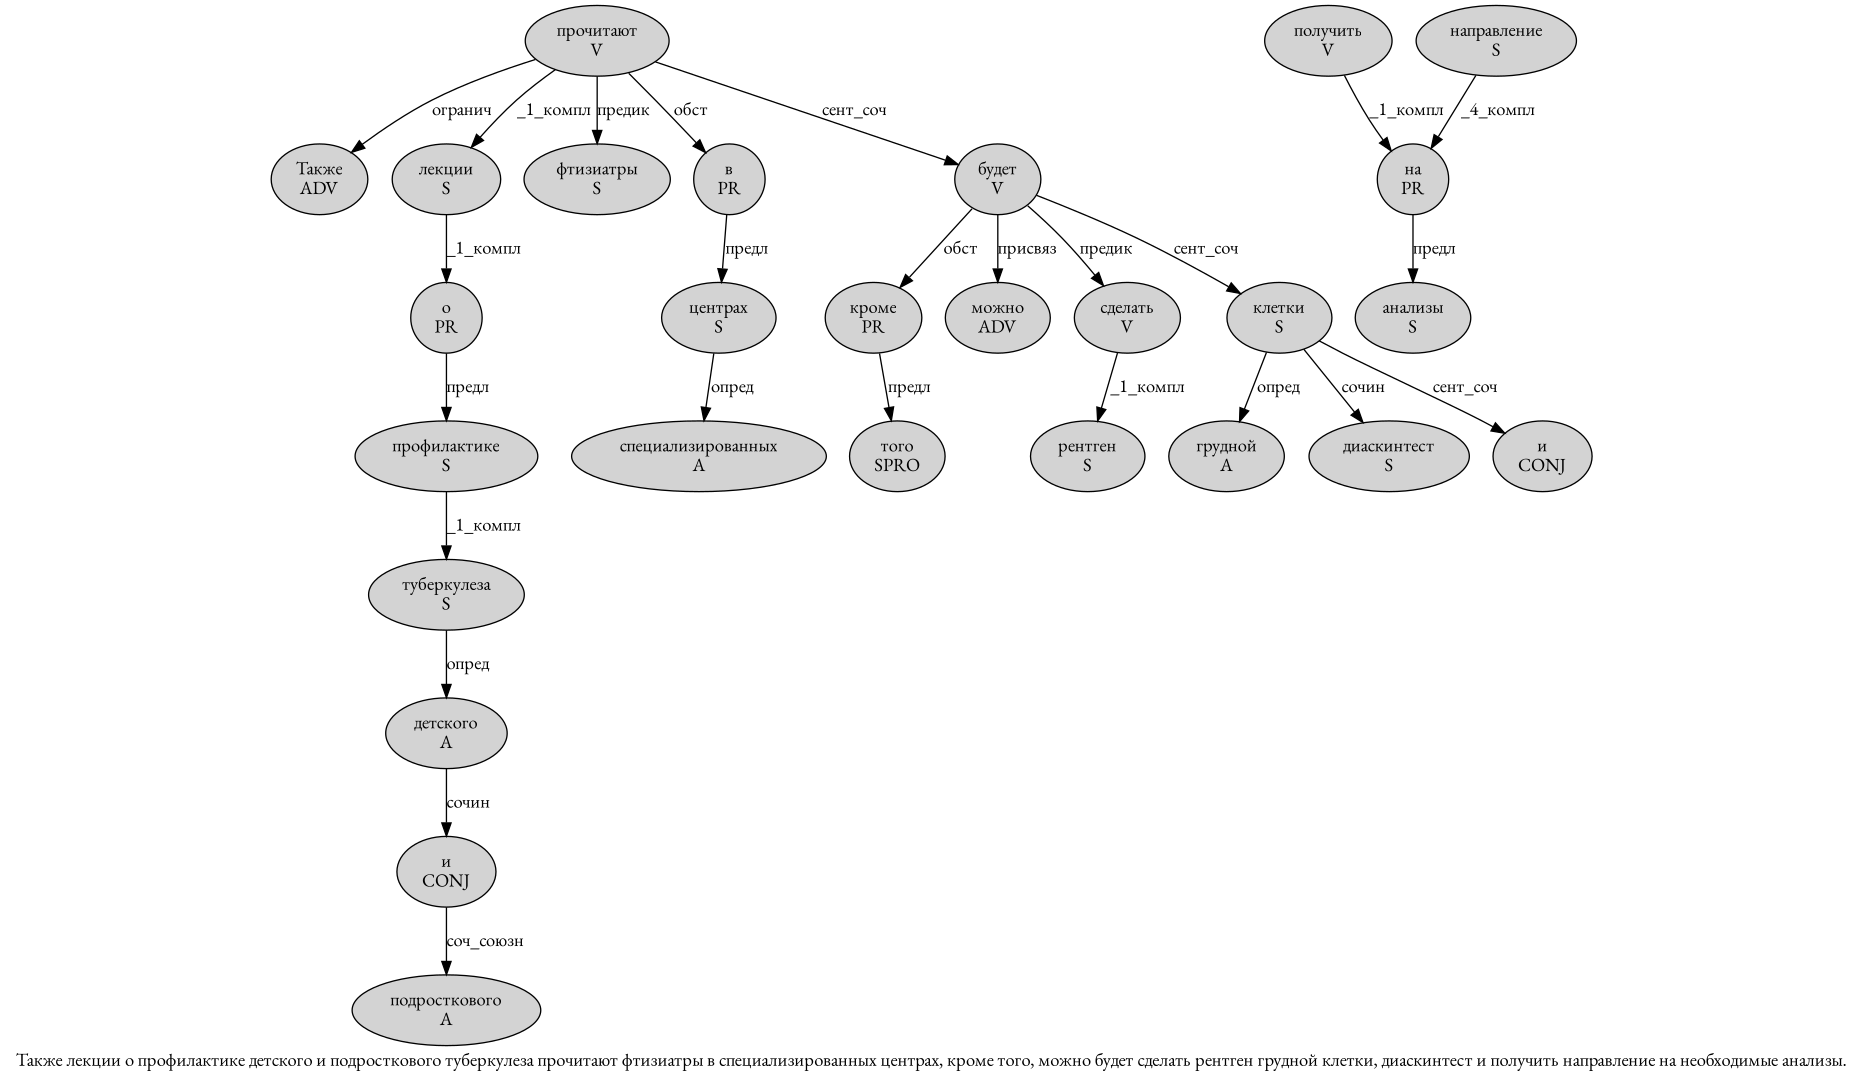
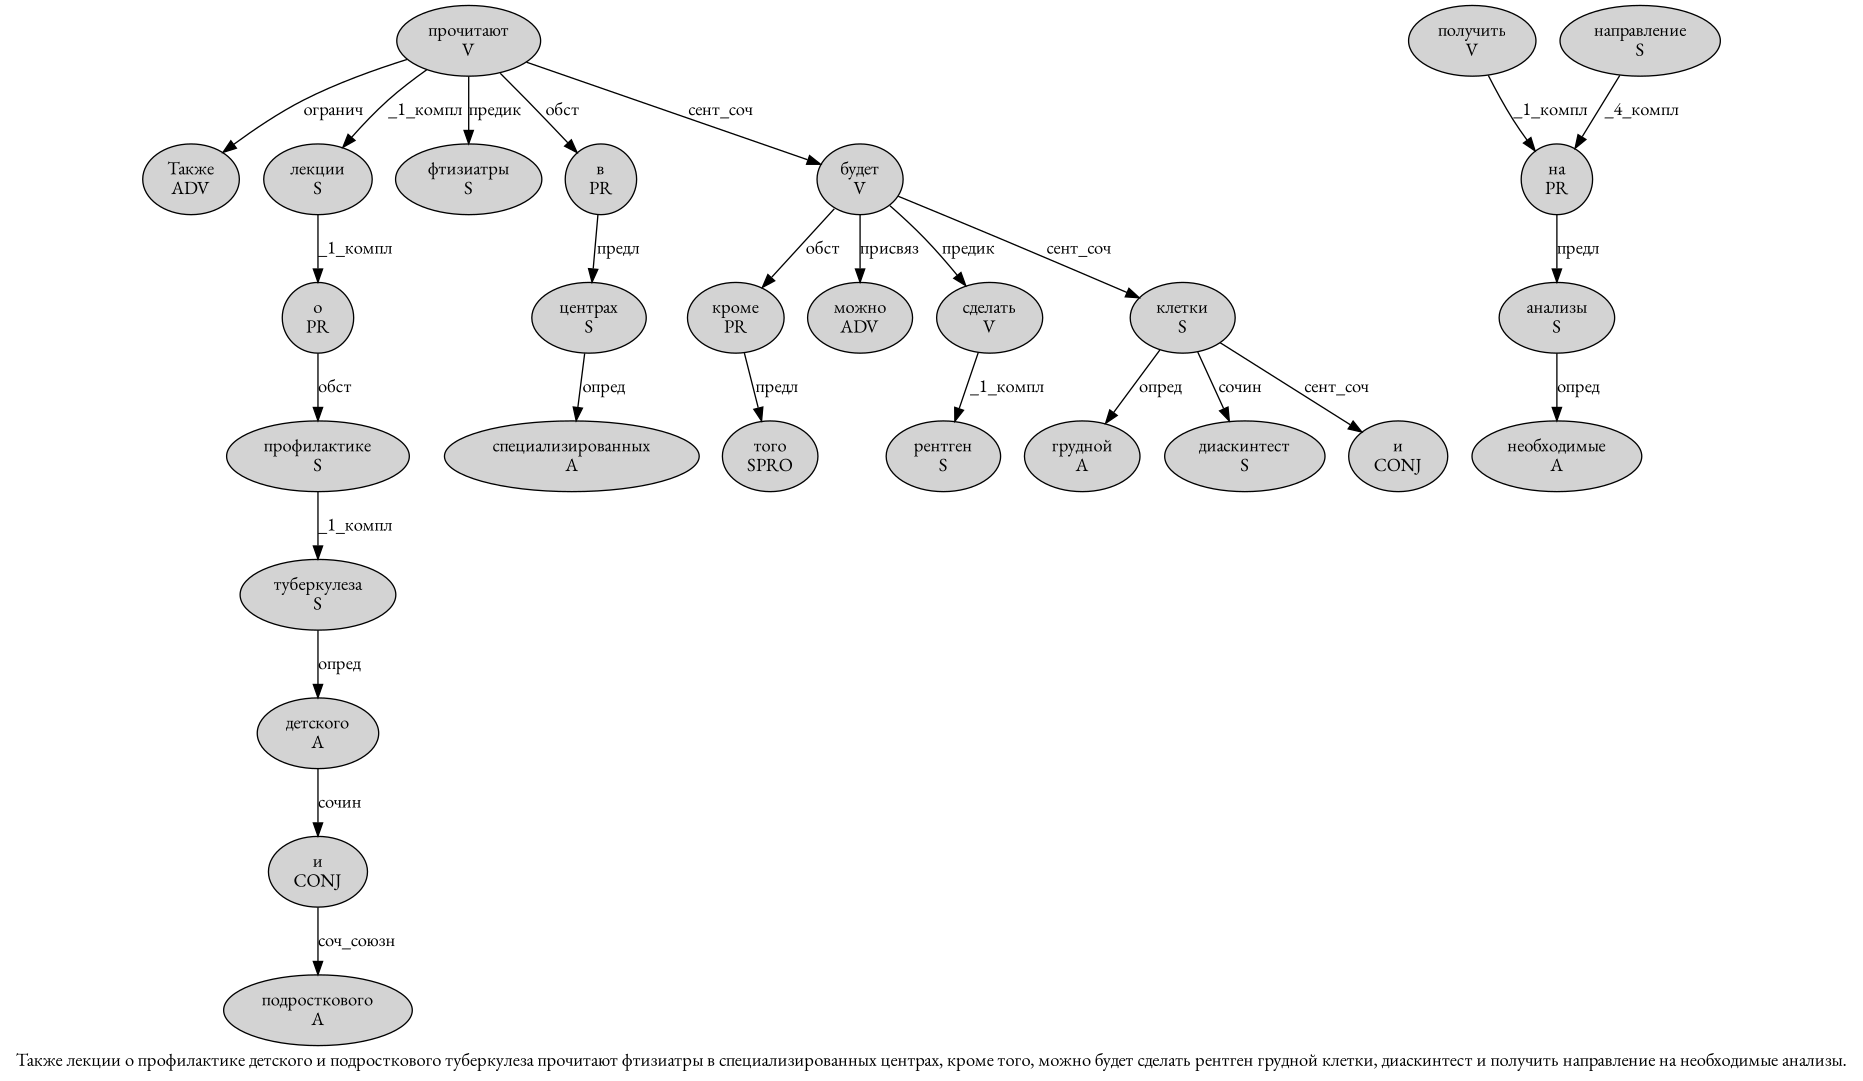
(468, 387) -> (335, 387)
none -> (1557, 456)
